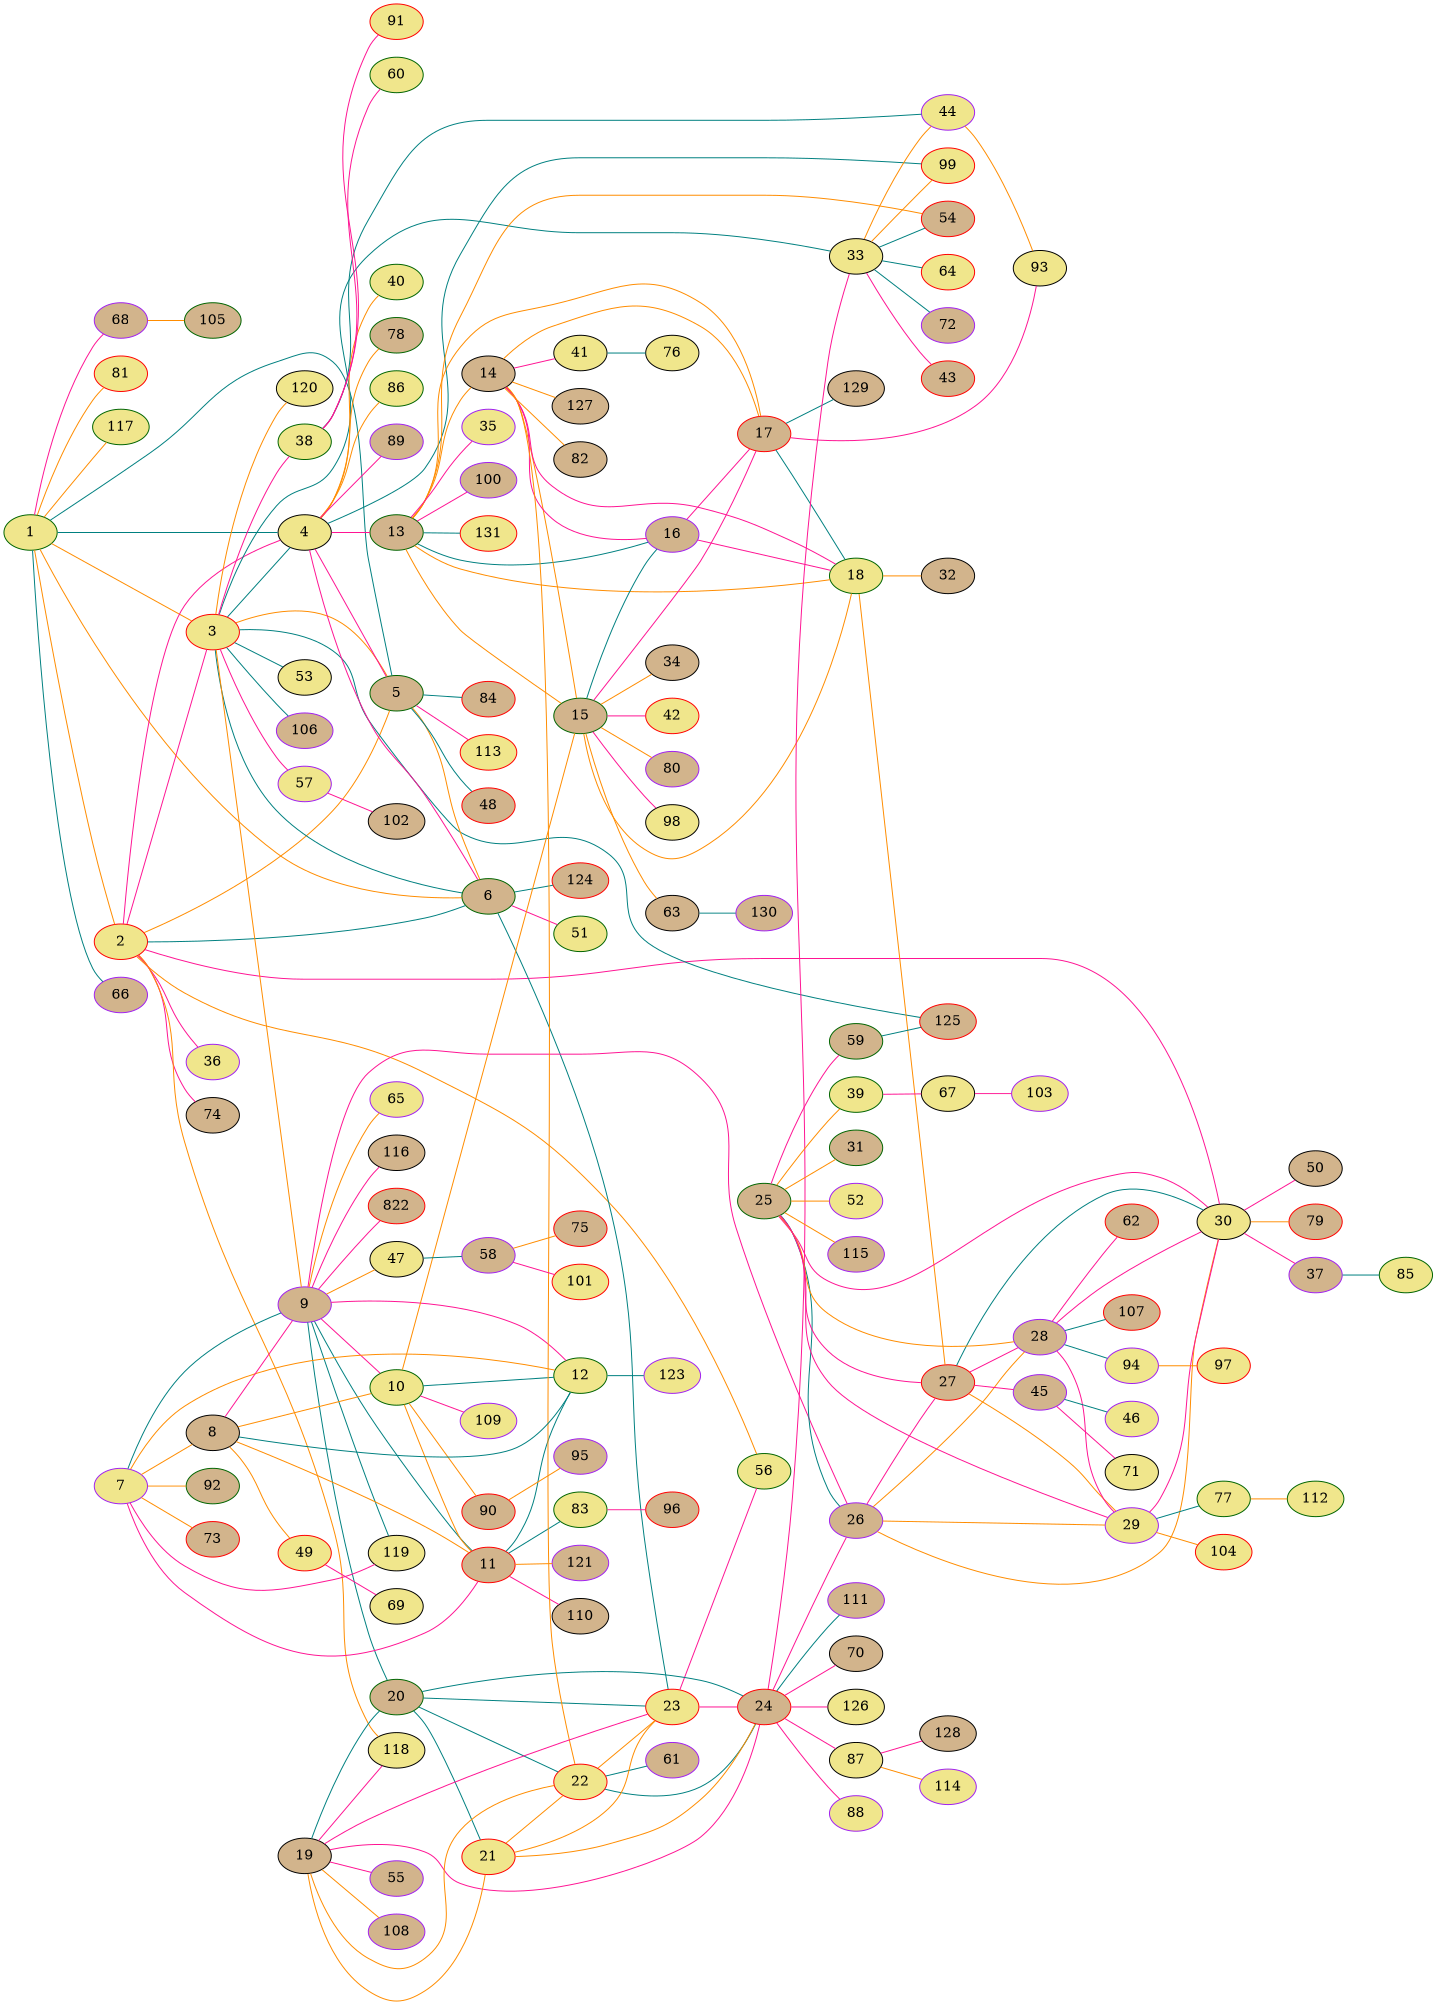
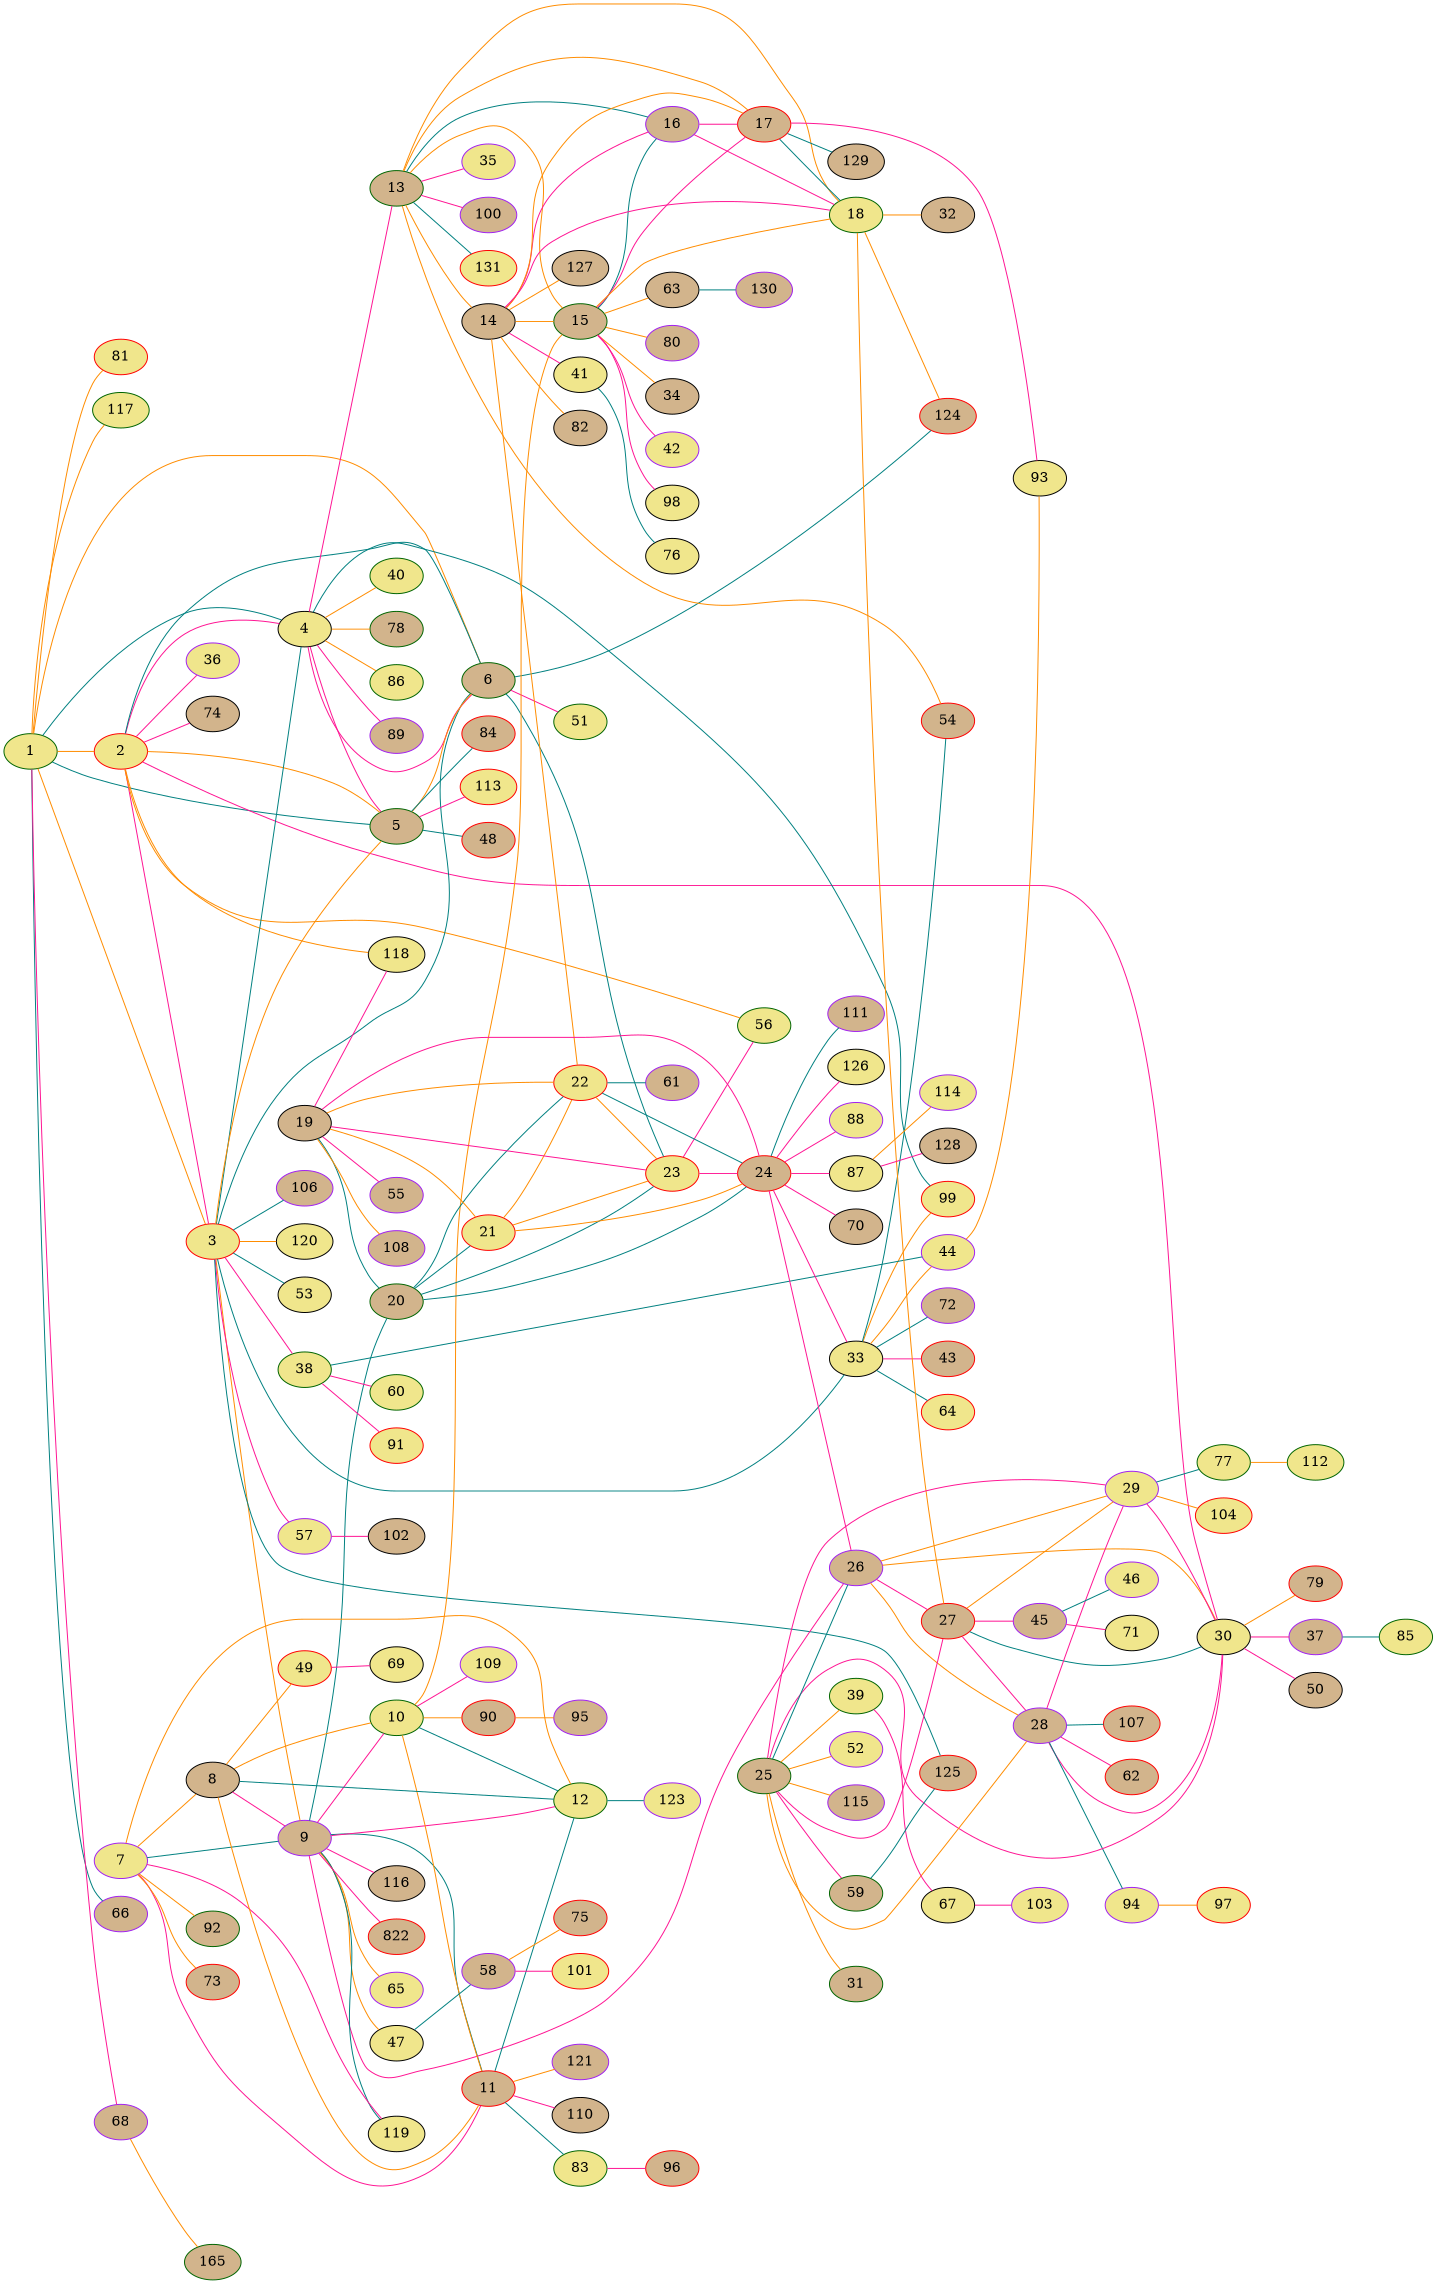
none -> (902, 316)
(213, 320) -> (213, 2262)
(672, 716) -> (672, 450)
